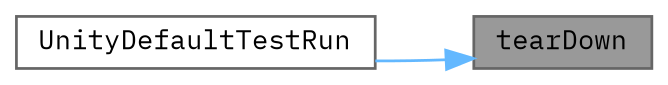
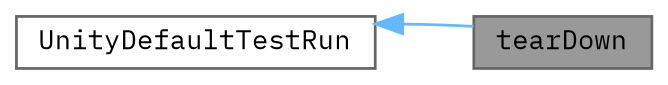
(411, 61) -> (438, 25)
